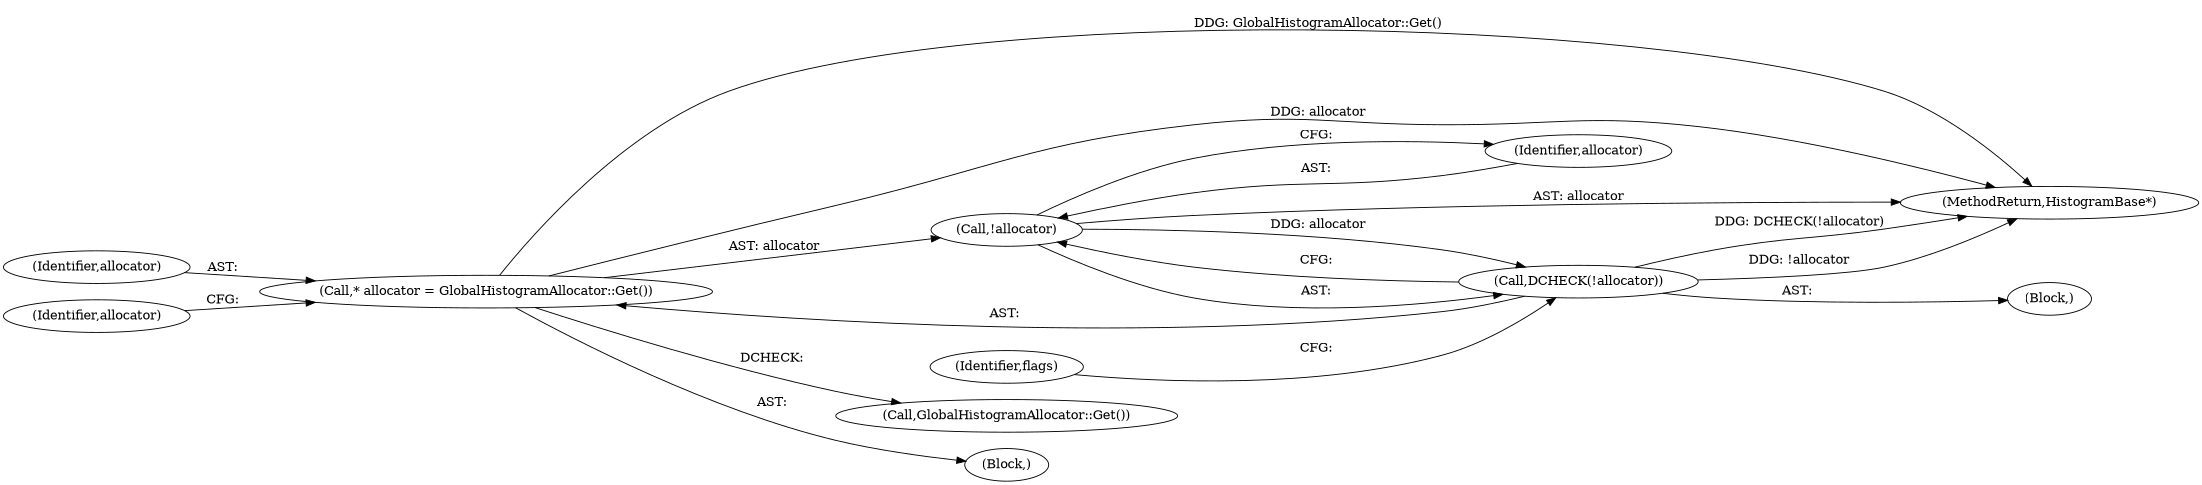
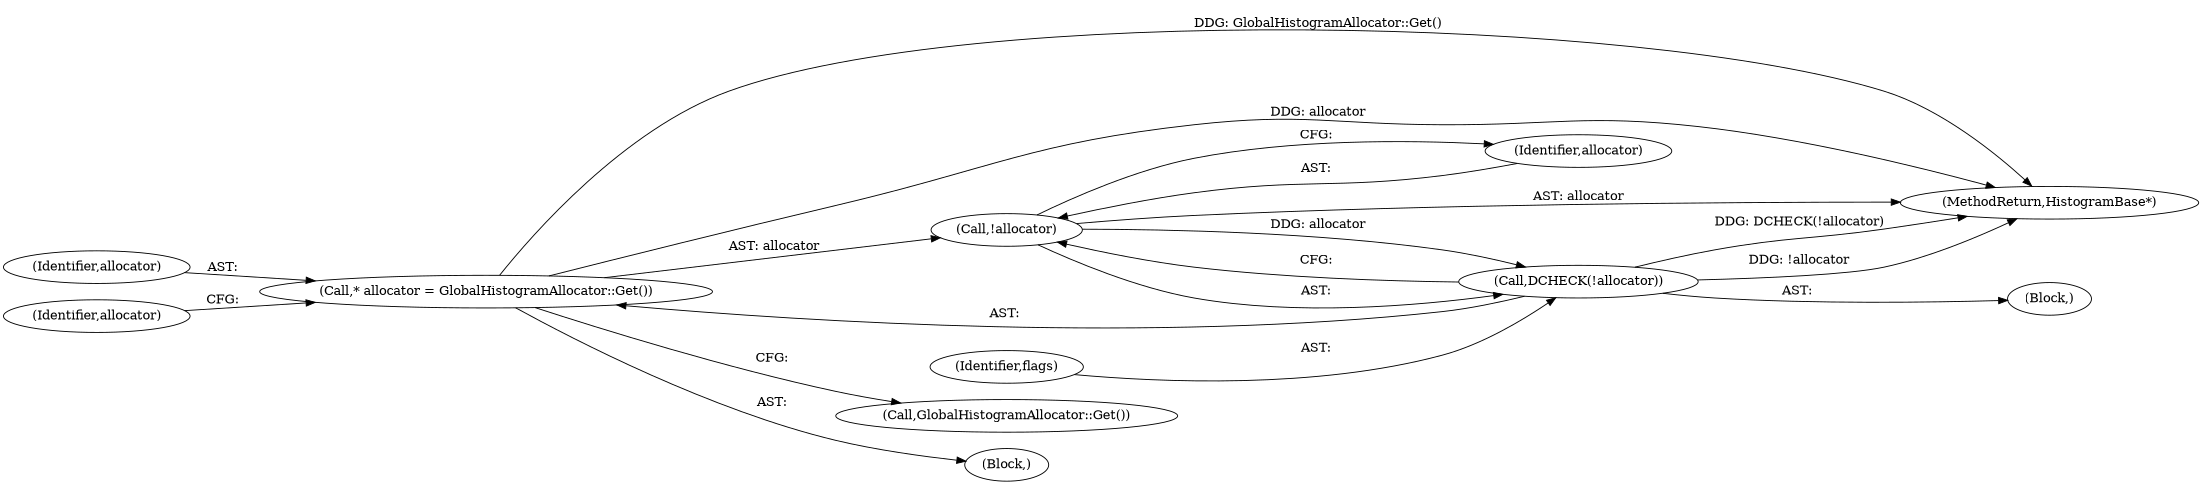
(1318, 348) -> (1318, 348)
(774, 358) -> (774, 358)
